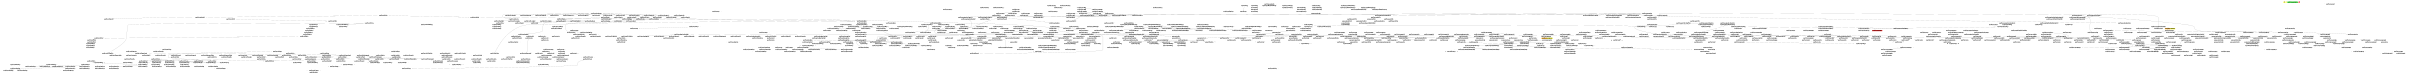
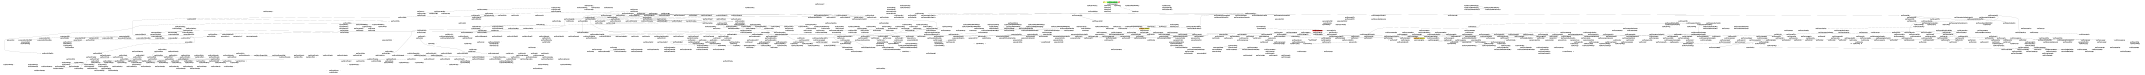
(1010, 31) -> none
